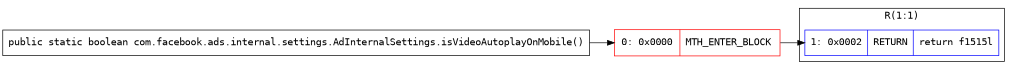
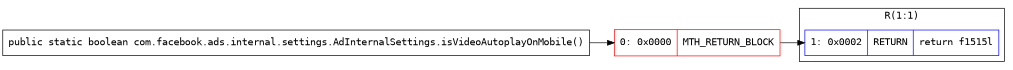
(728, 42) -> (729, 42)
